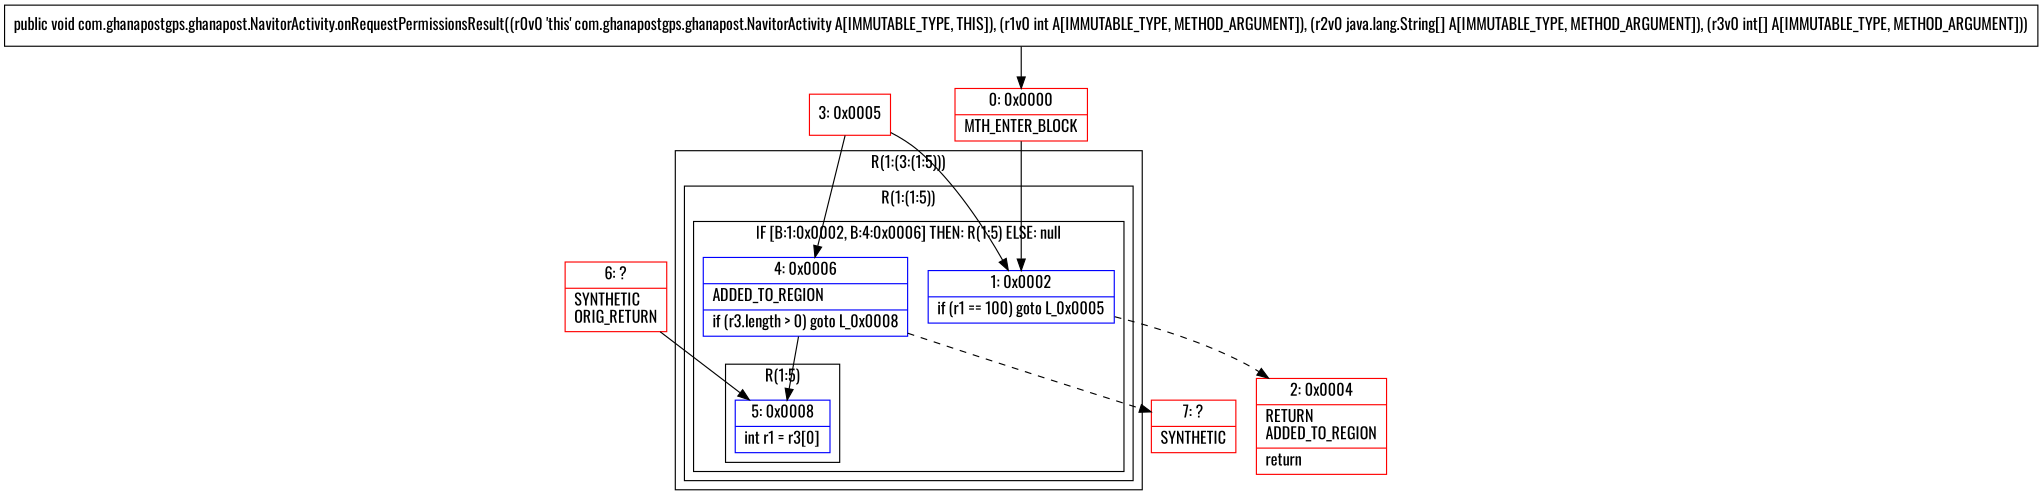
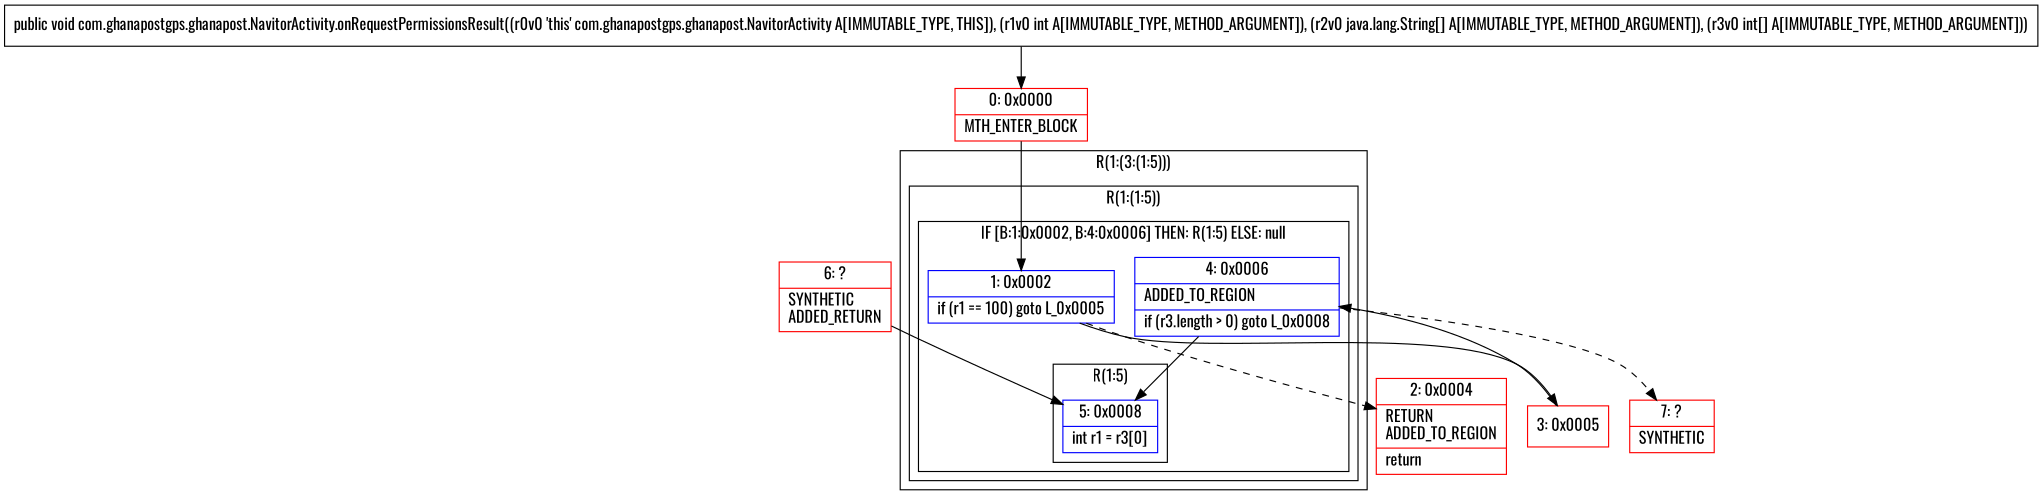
(960, 196) -> (1322, 343)
(616, 318) -> (835, 318)
